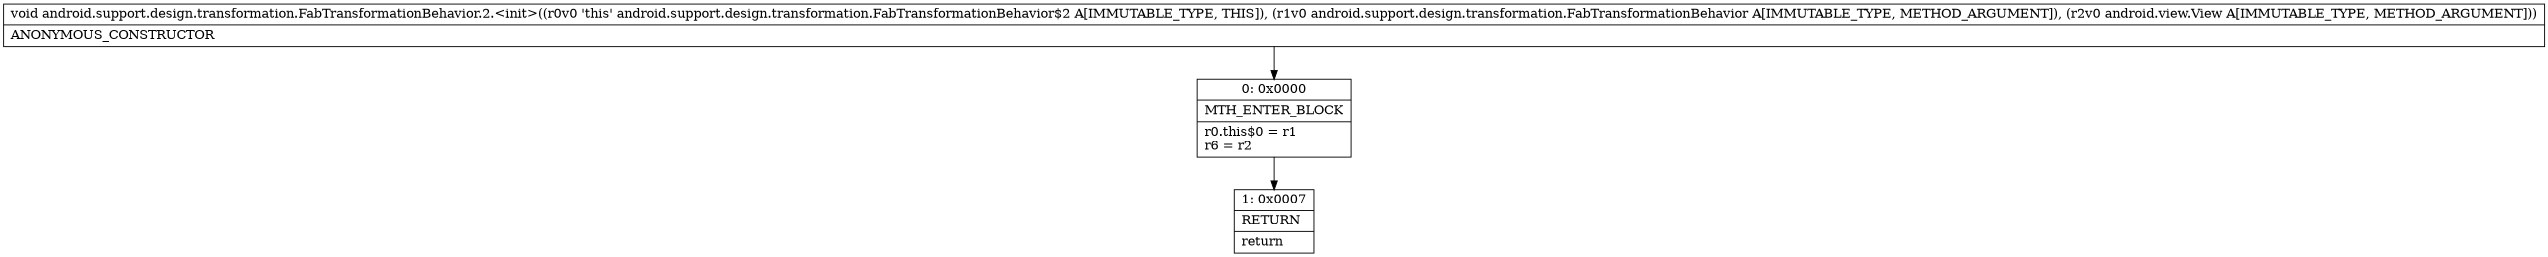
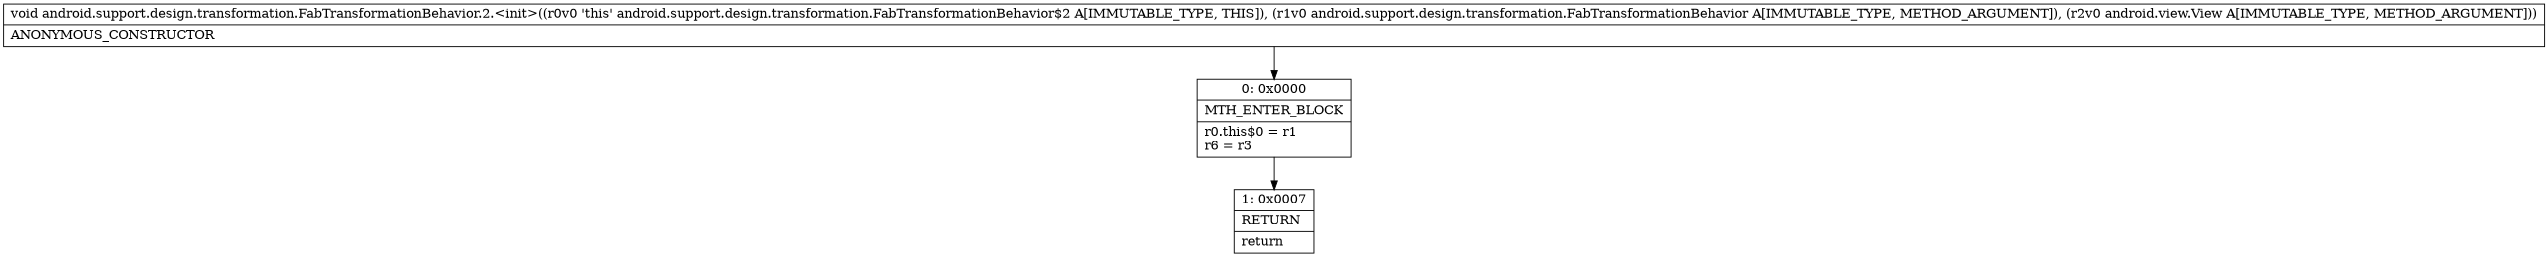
(1228, 146) -> (1228, 146)
